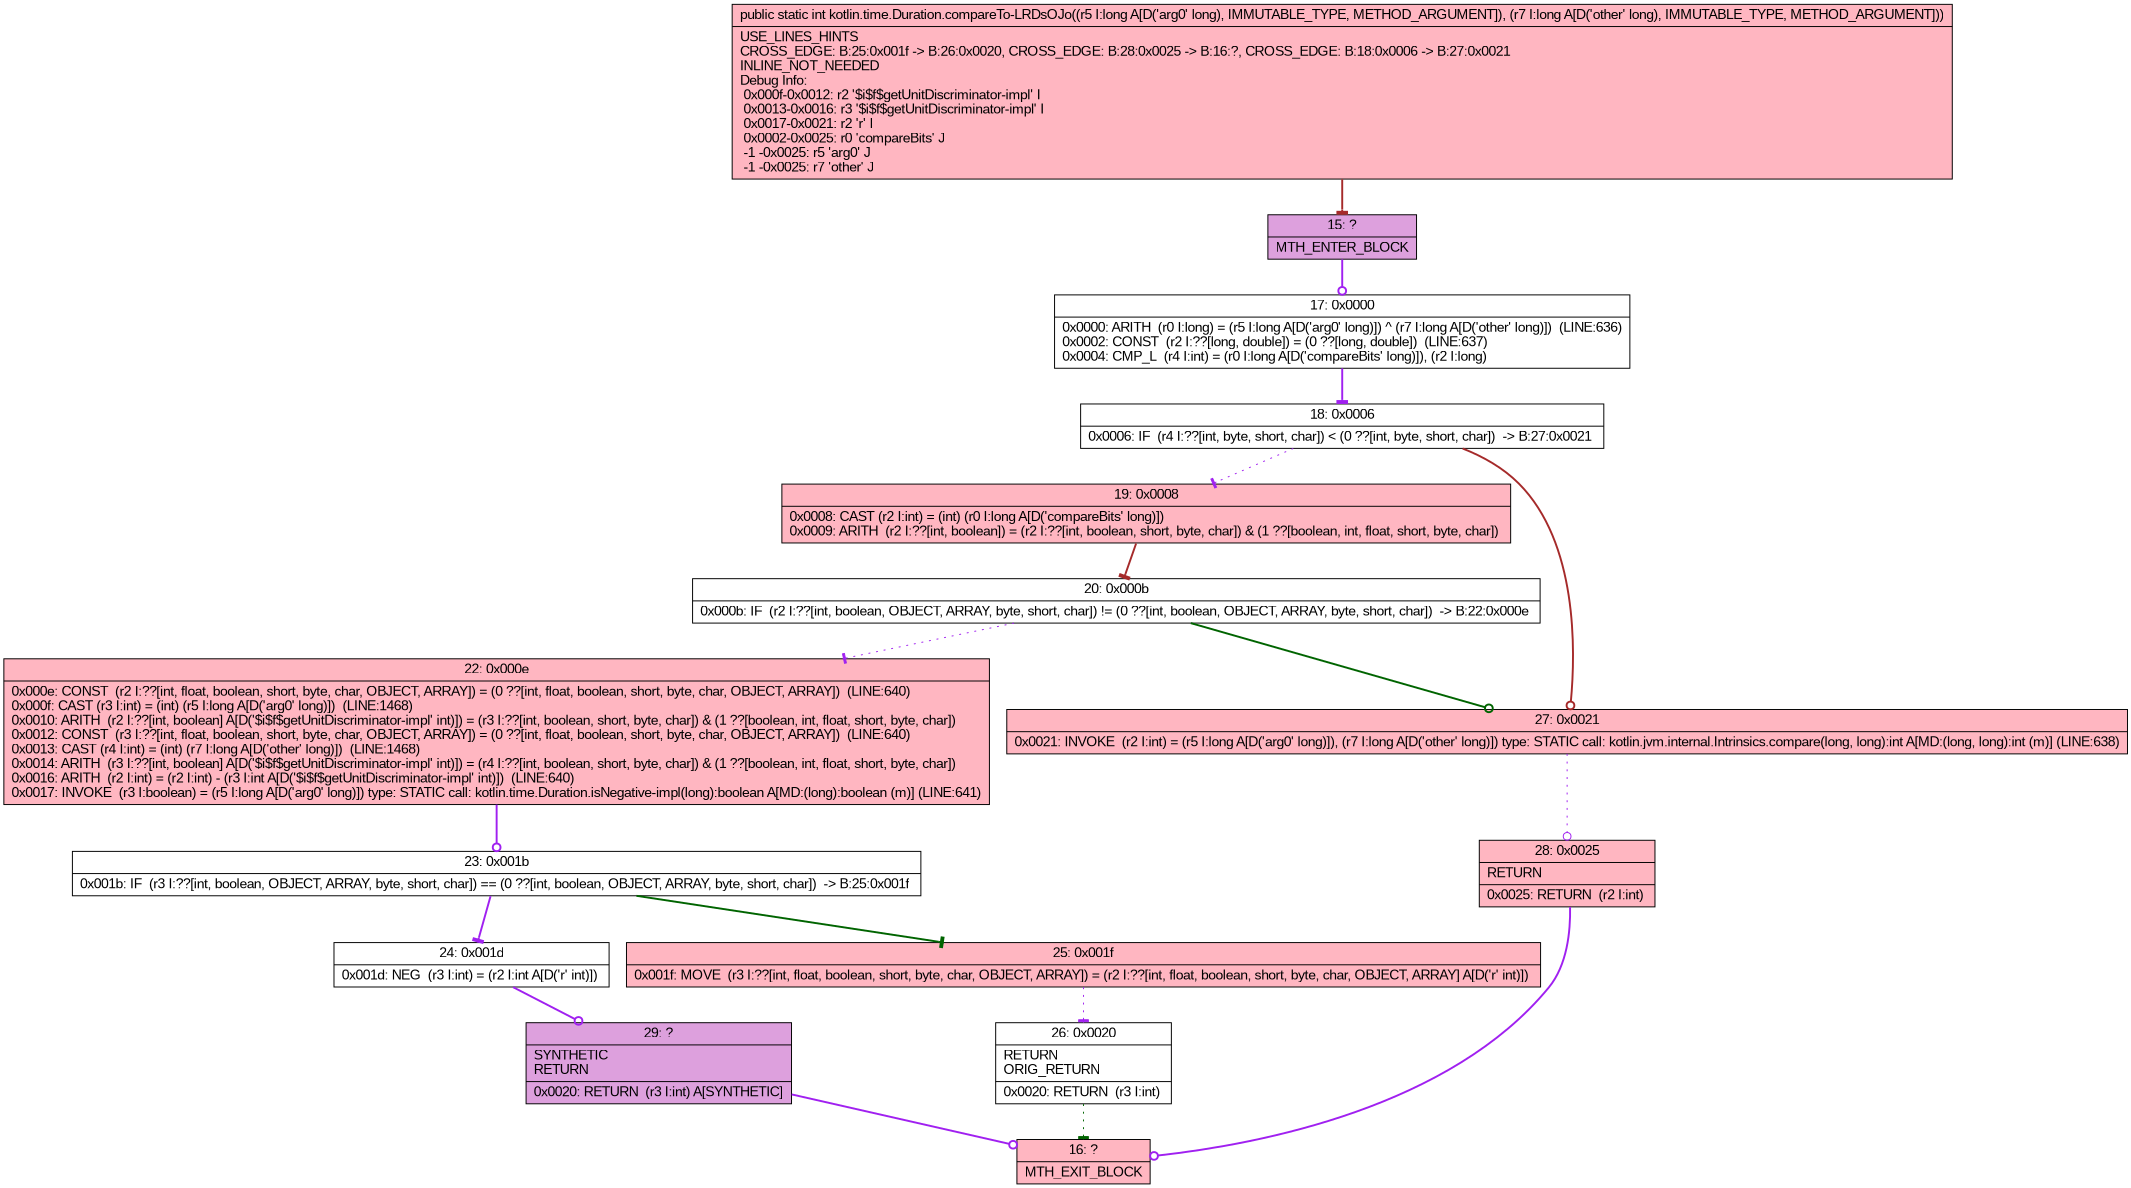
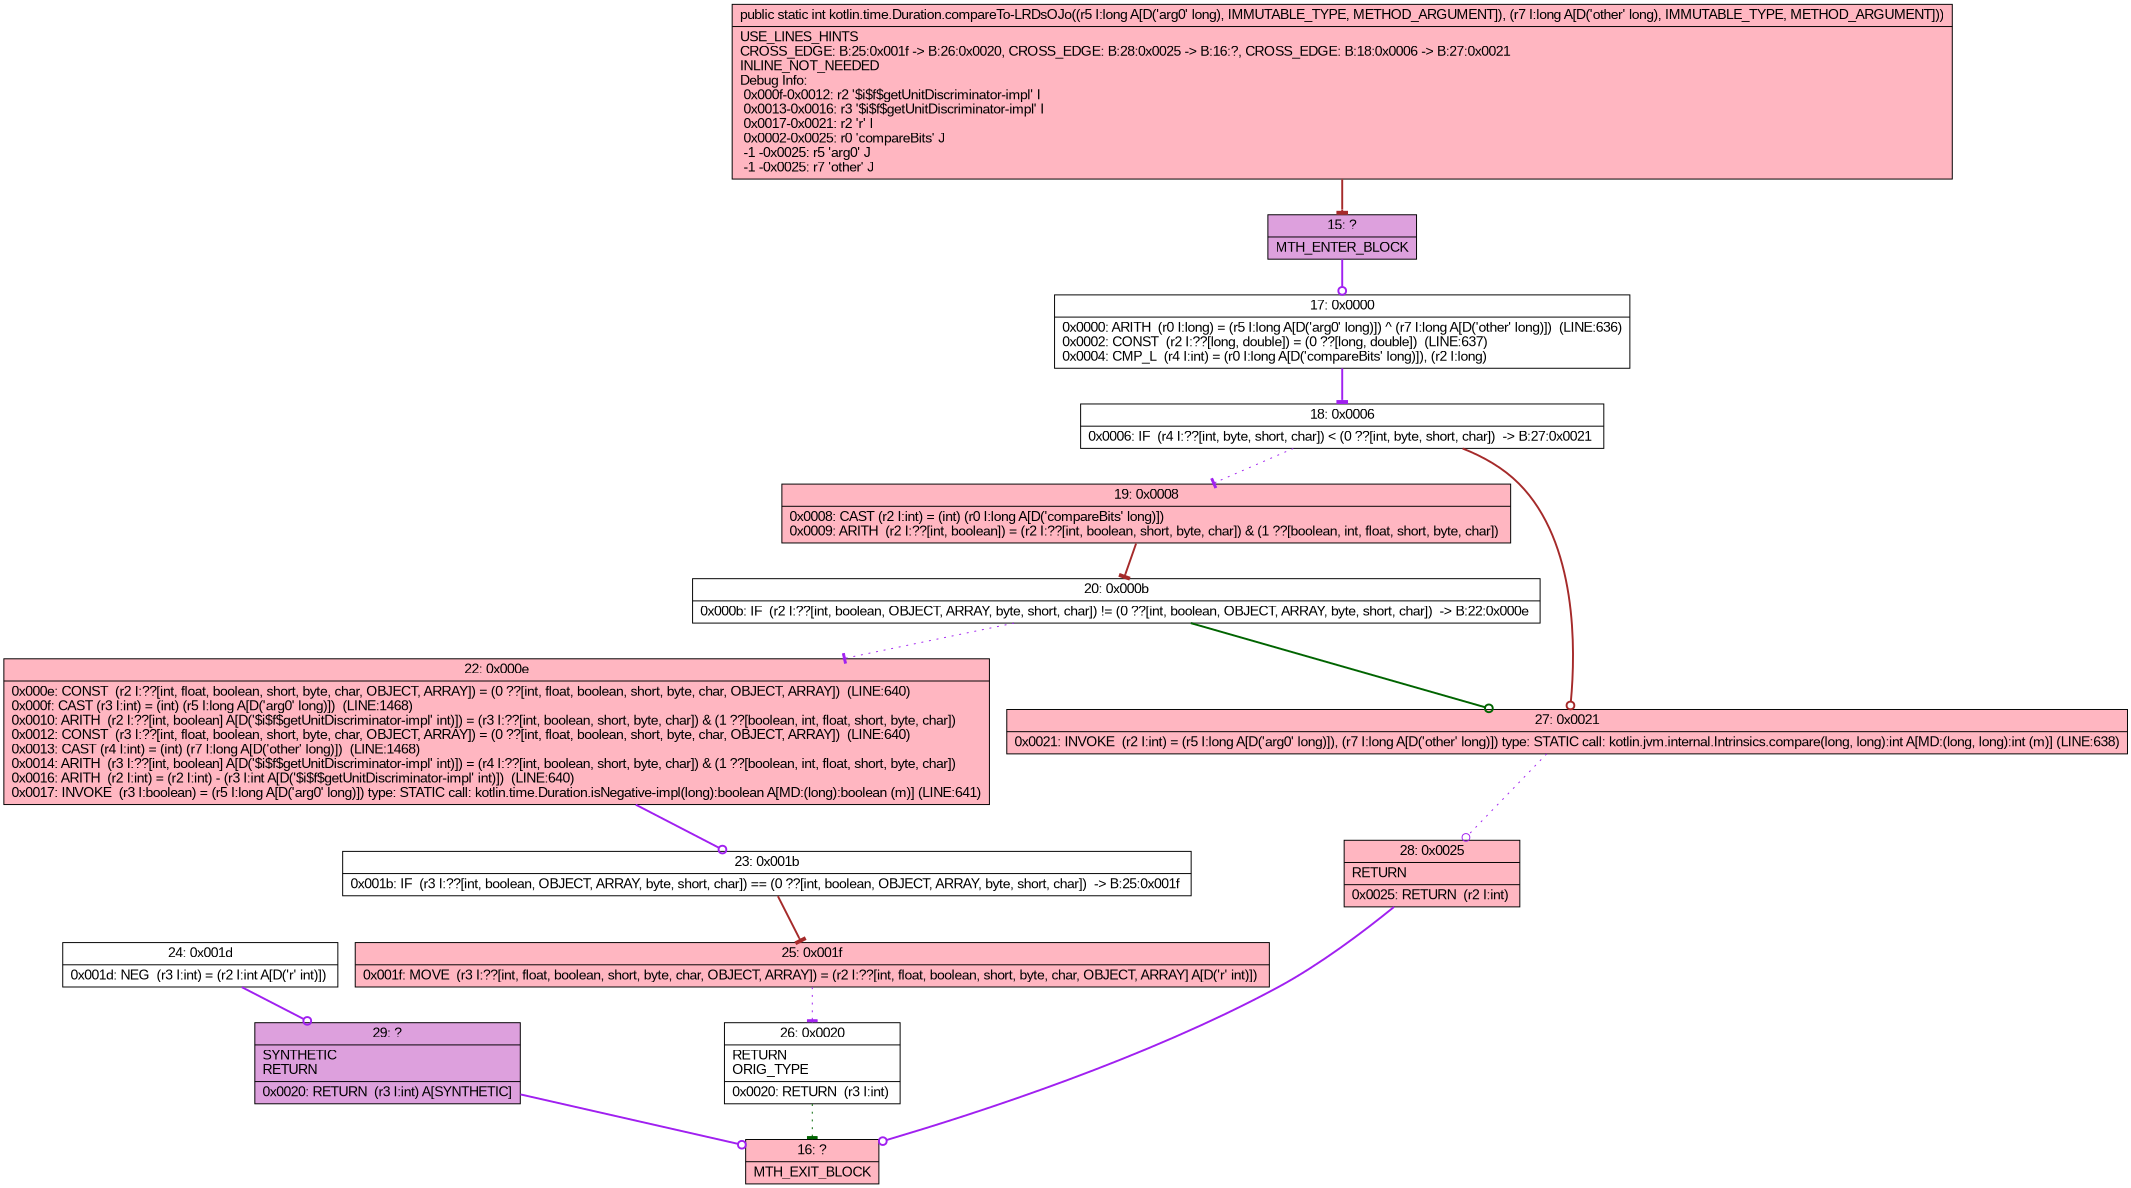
(485, 917) -> none
(788, 919) -> (789, 917)
(1052, 1070) -> (770, 1070)
